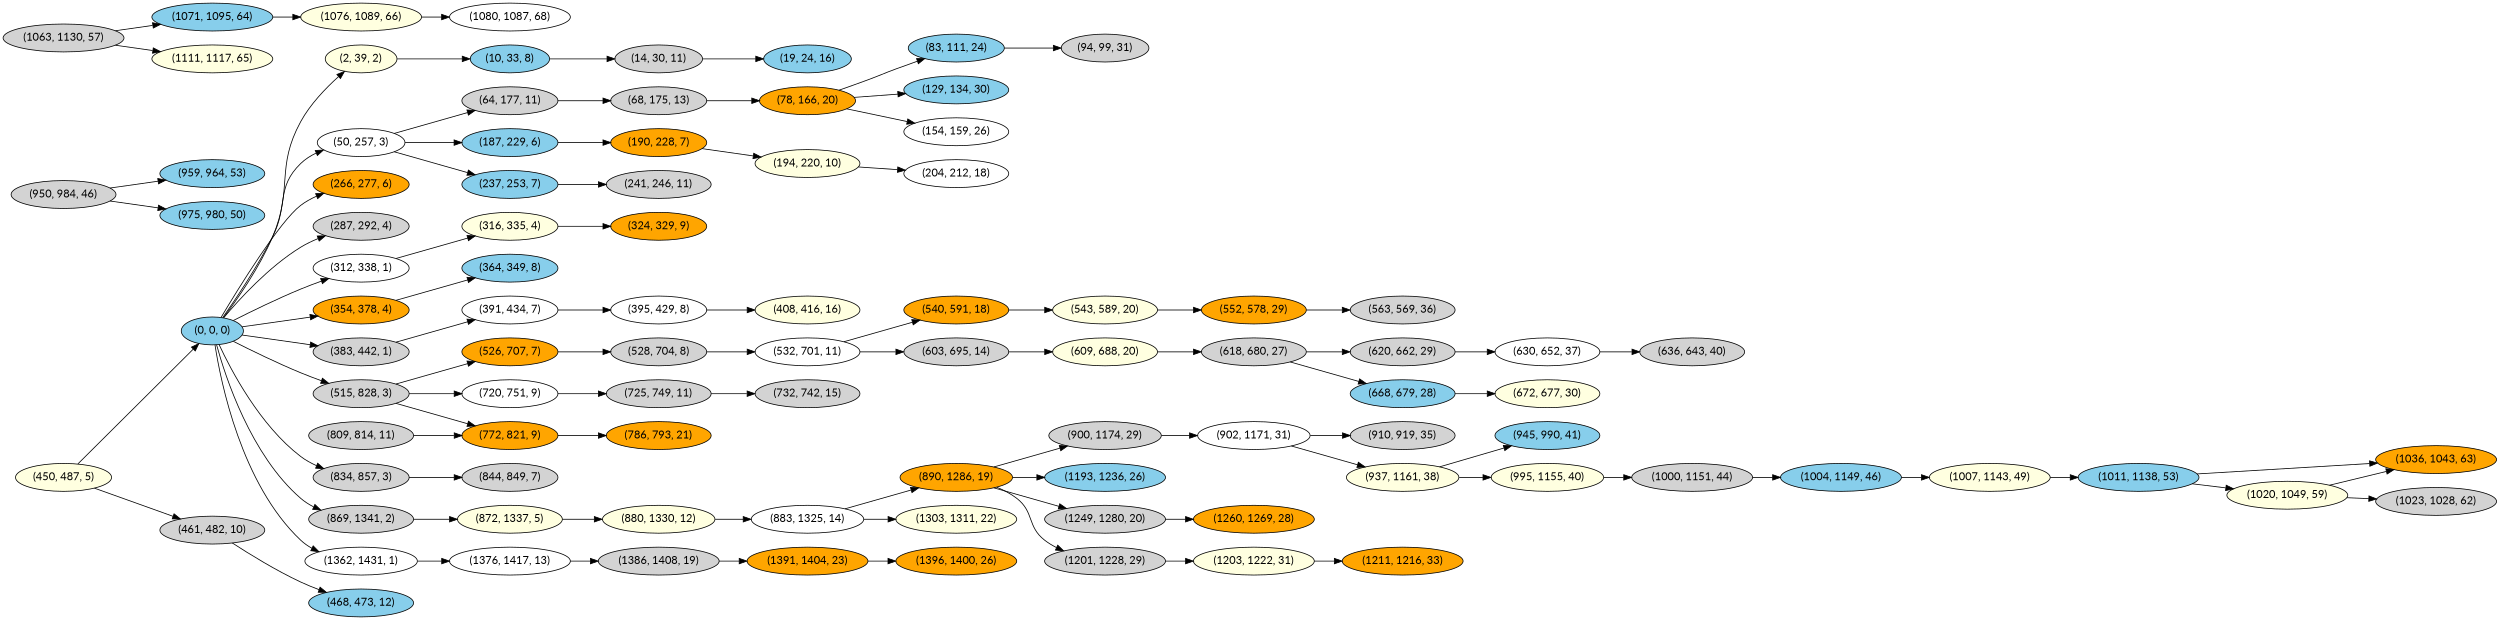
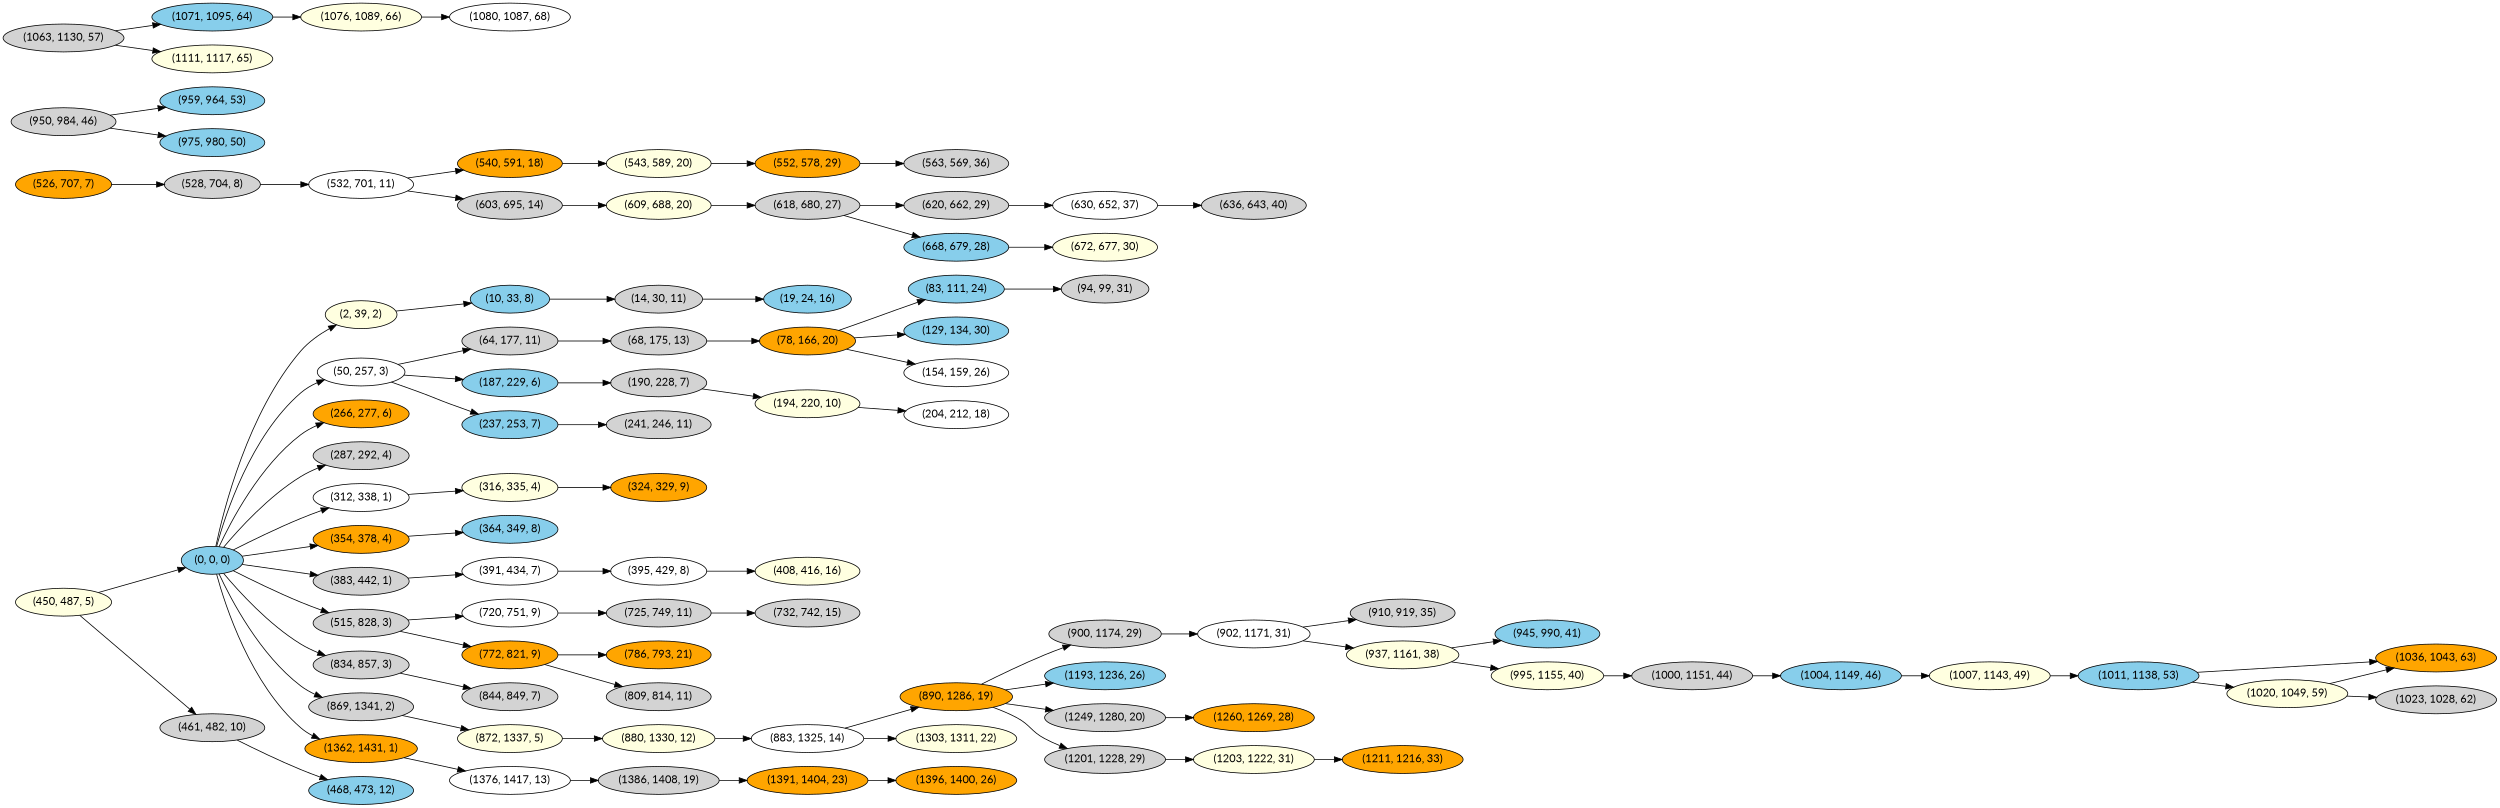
(659, 143) -> (659, 383)
(432, 374) -> none
(434, 436) -> (580, 675)
(361, 561) -> (361, 749)
